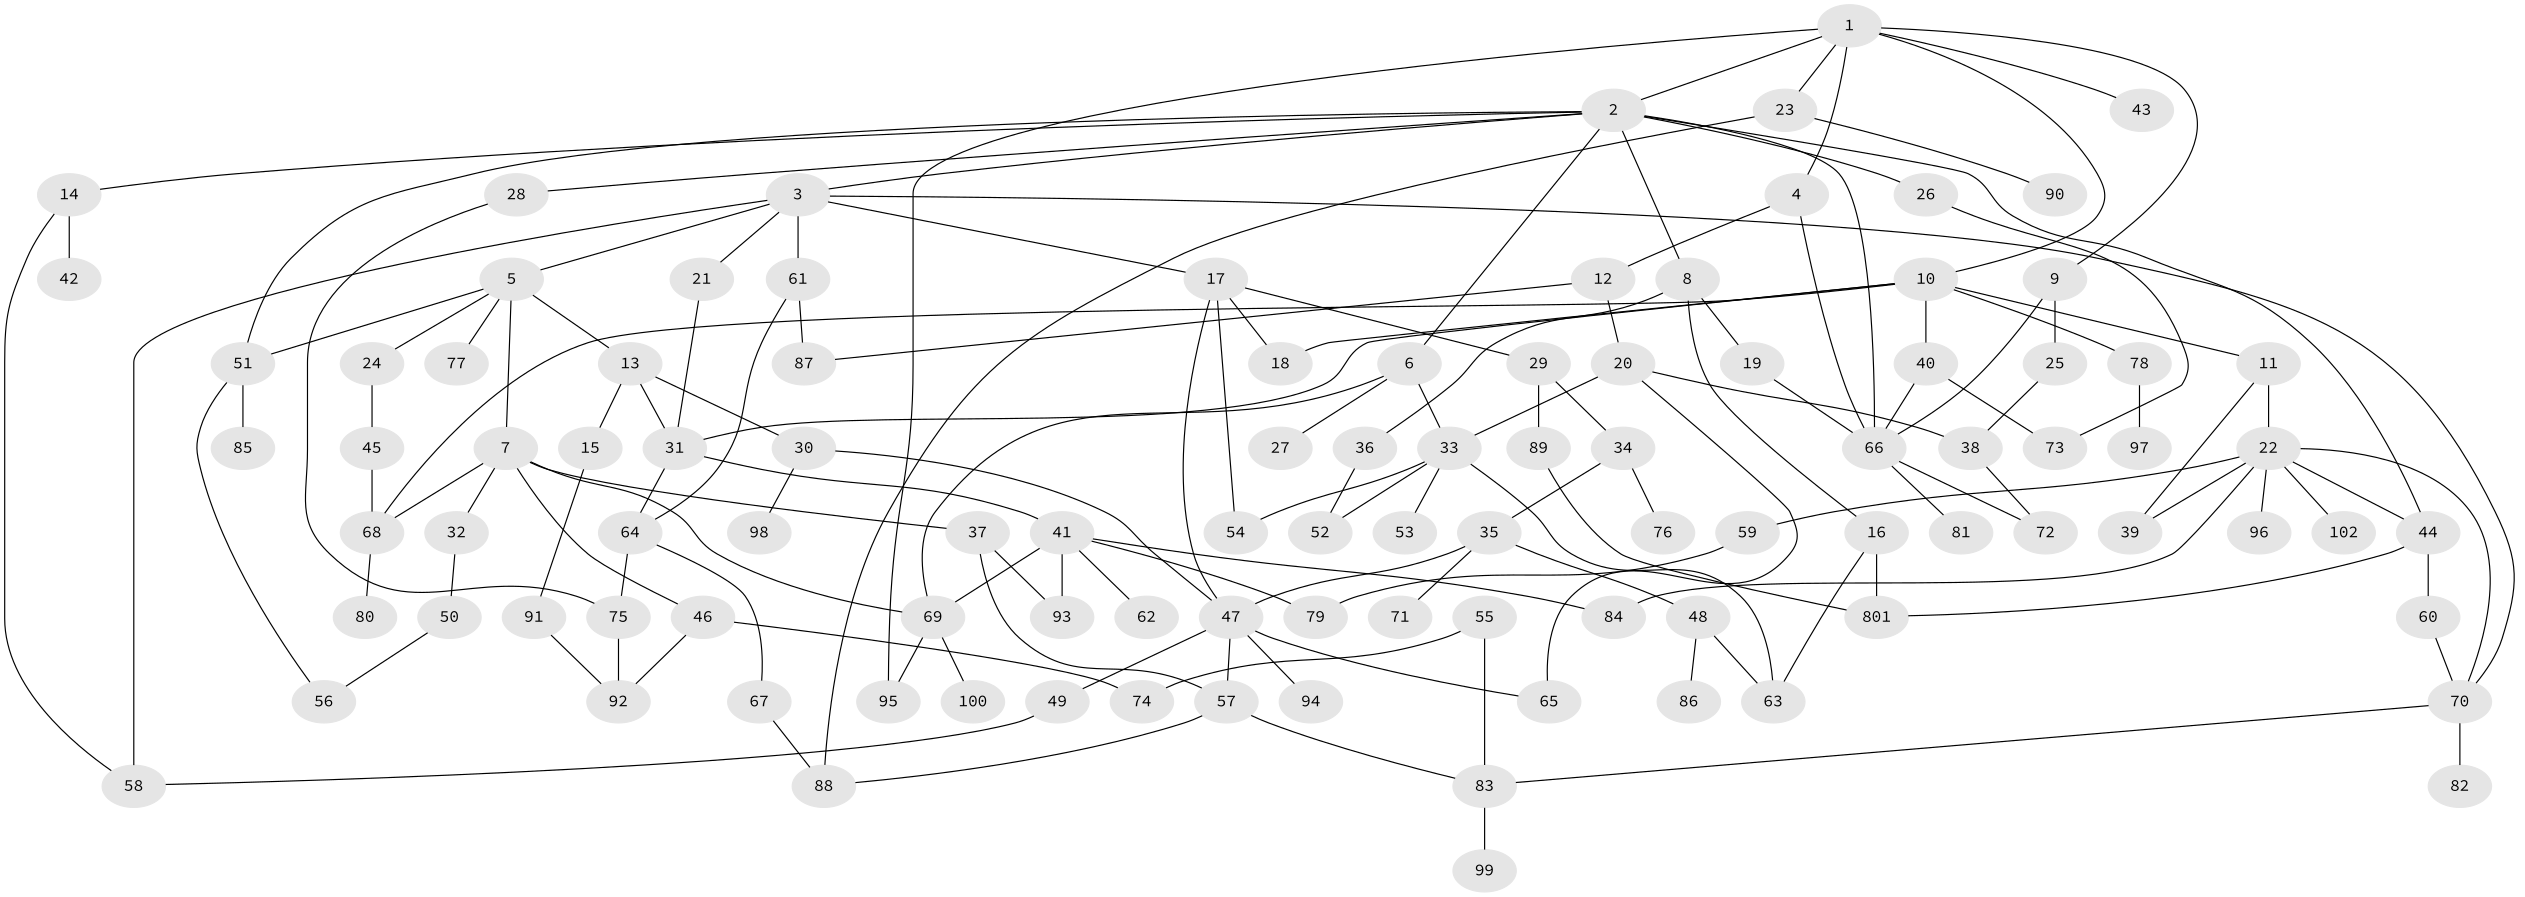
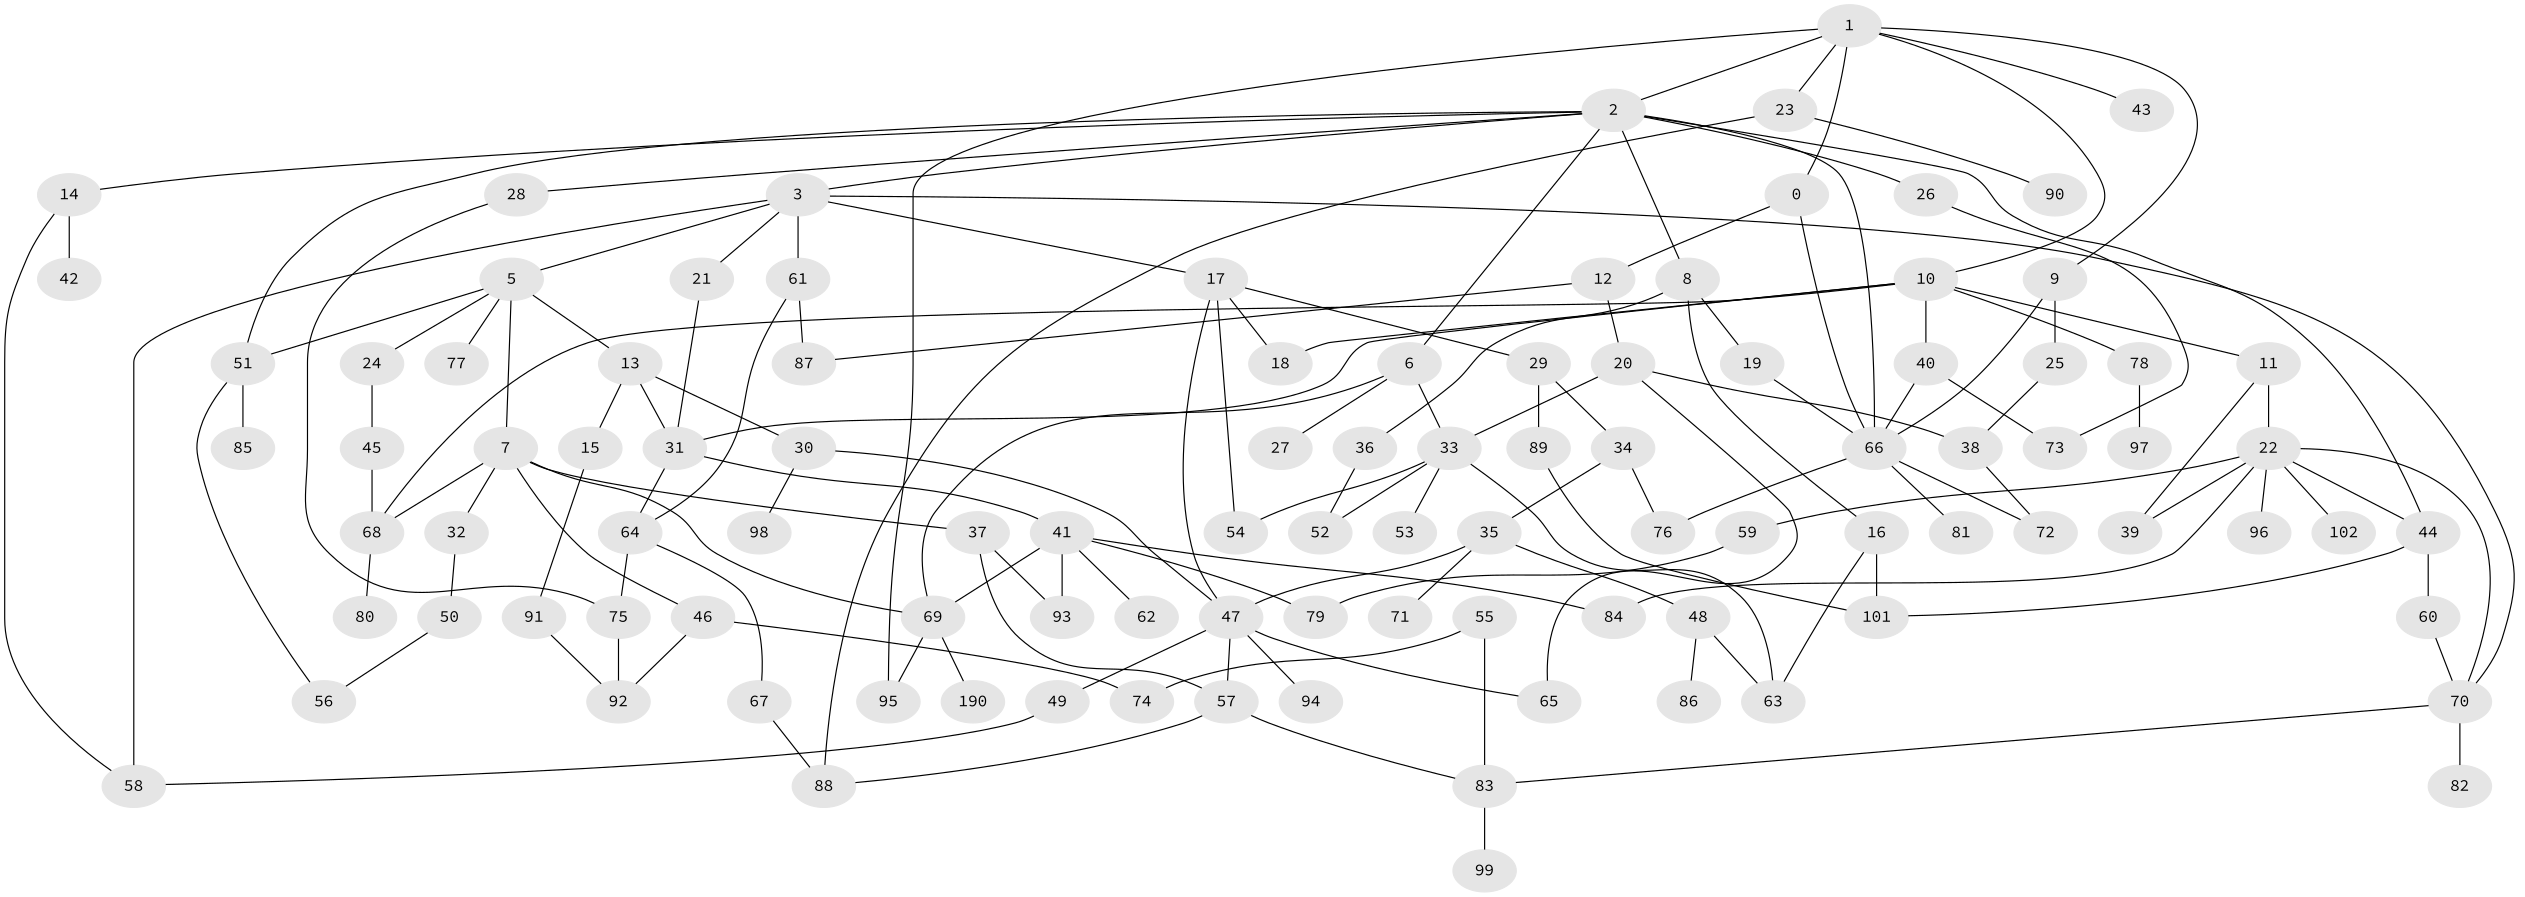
(1797, 195) -> (1797, 195)
none -> (1774, 485)
(1877, 617) -> (1877, 617)
(973, 702) -> (973, 702)
